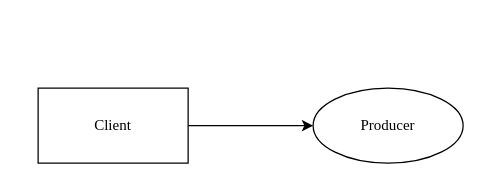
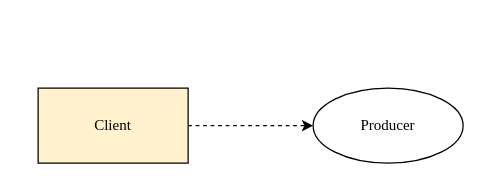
(113, 126) -> (113, 126)
(246, 126) -> (246, 126)
